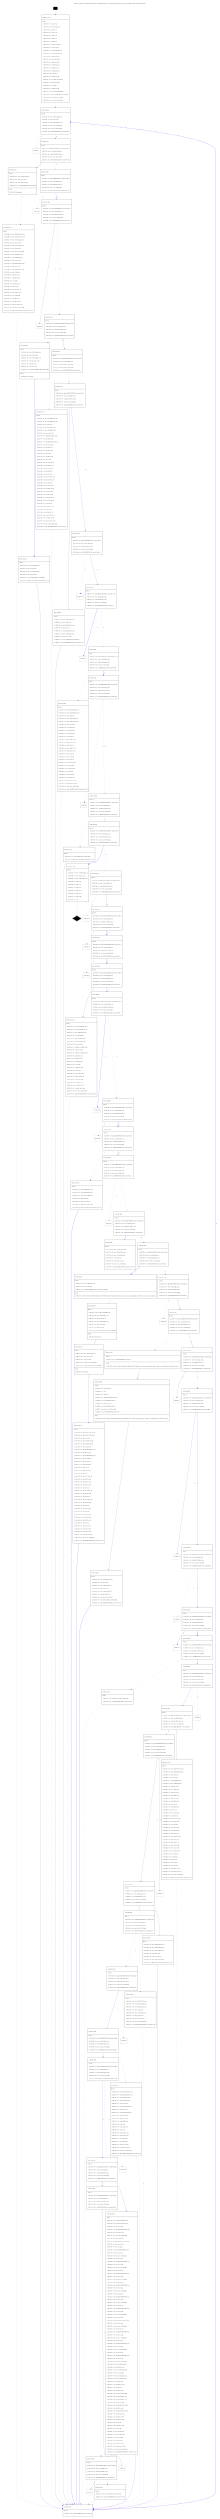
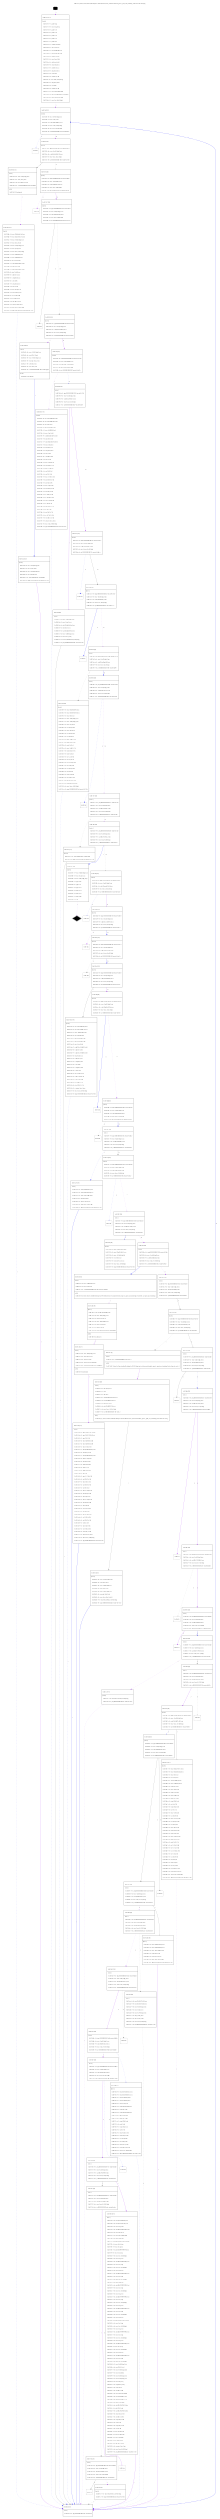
(163, 1321) -> none
